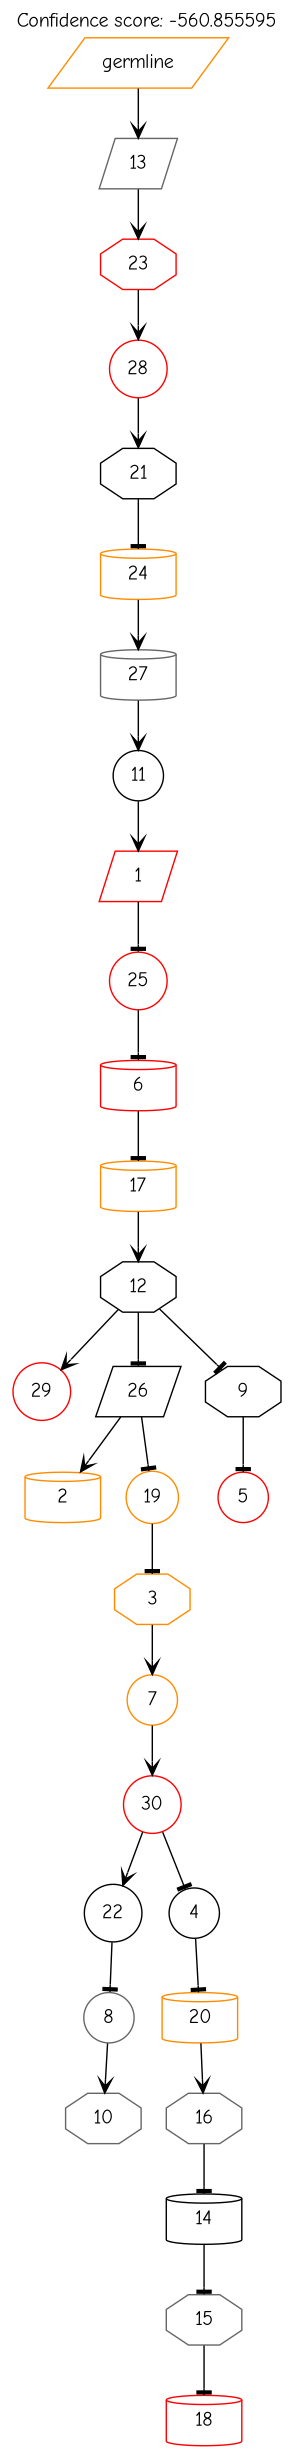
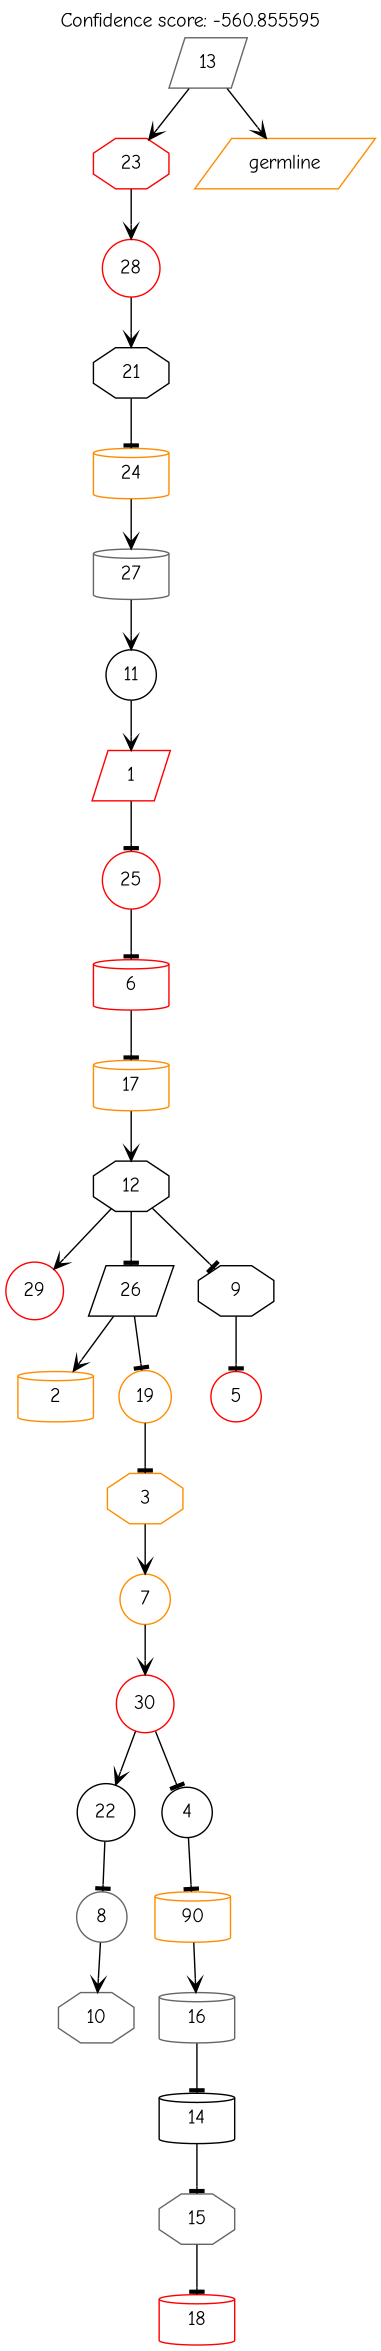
(138, 106) -> (242, 108)
(200, 2018) -> (193, 1917)
(204, 2118) -> (197, 2018)
